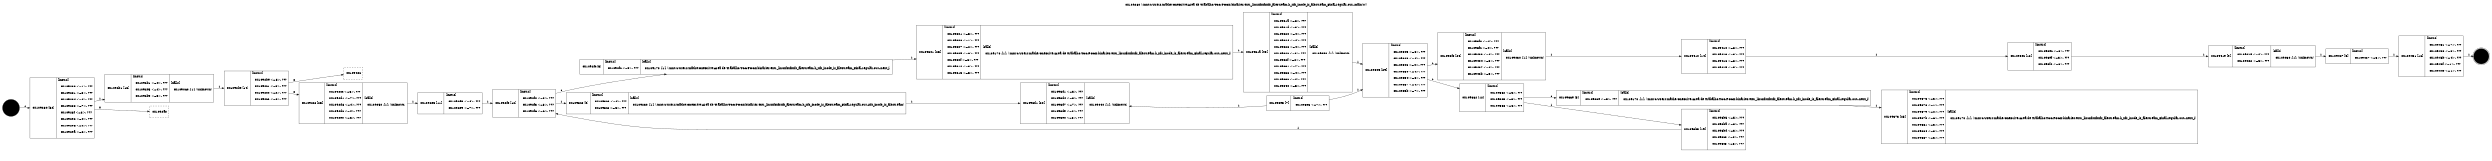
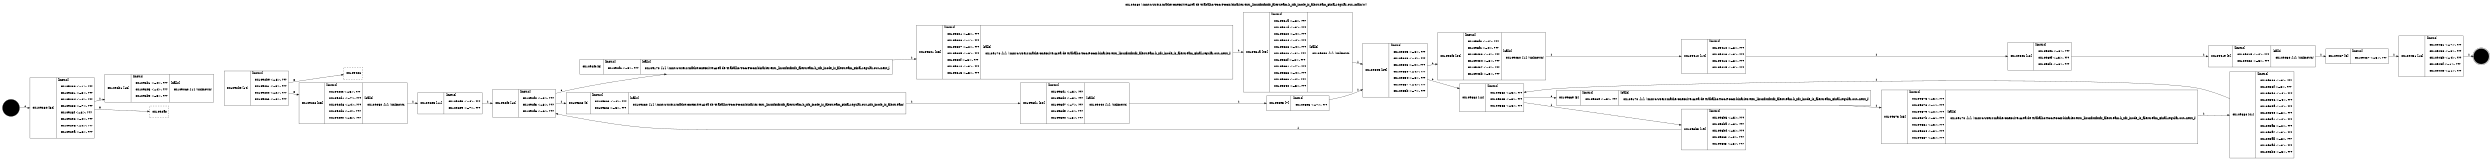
(218, 88) -> none
(1199, 108) -> (1197, 103)
none -> (2262, 115)
